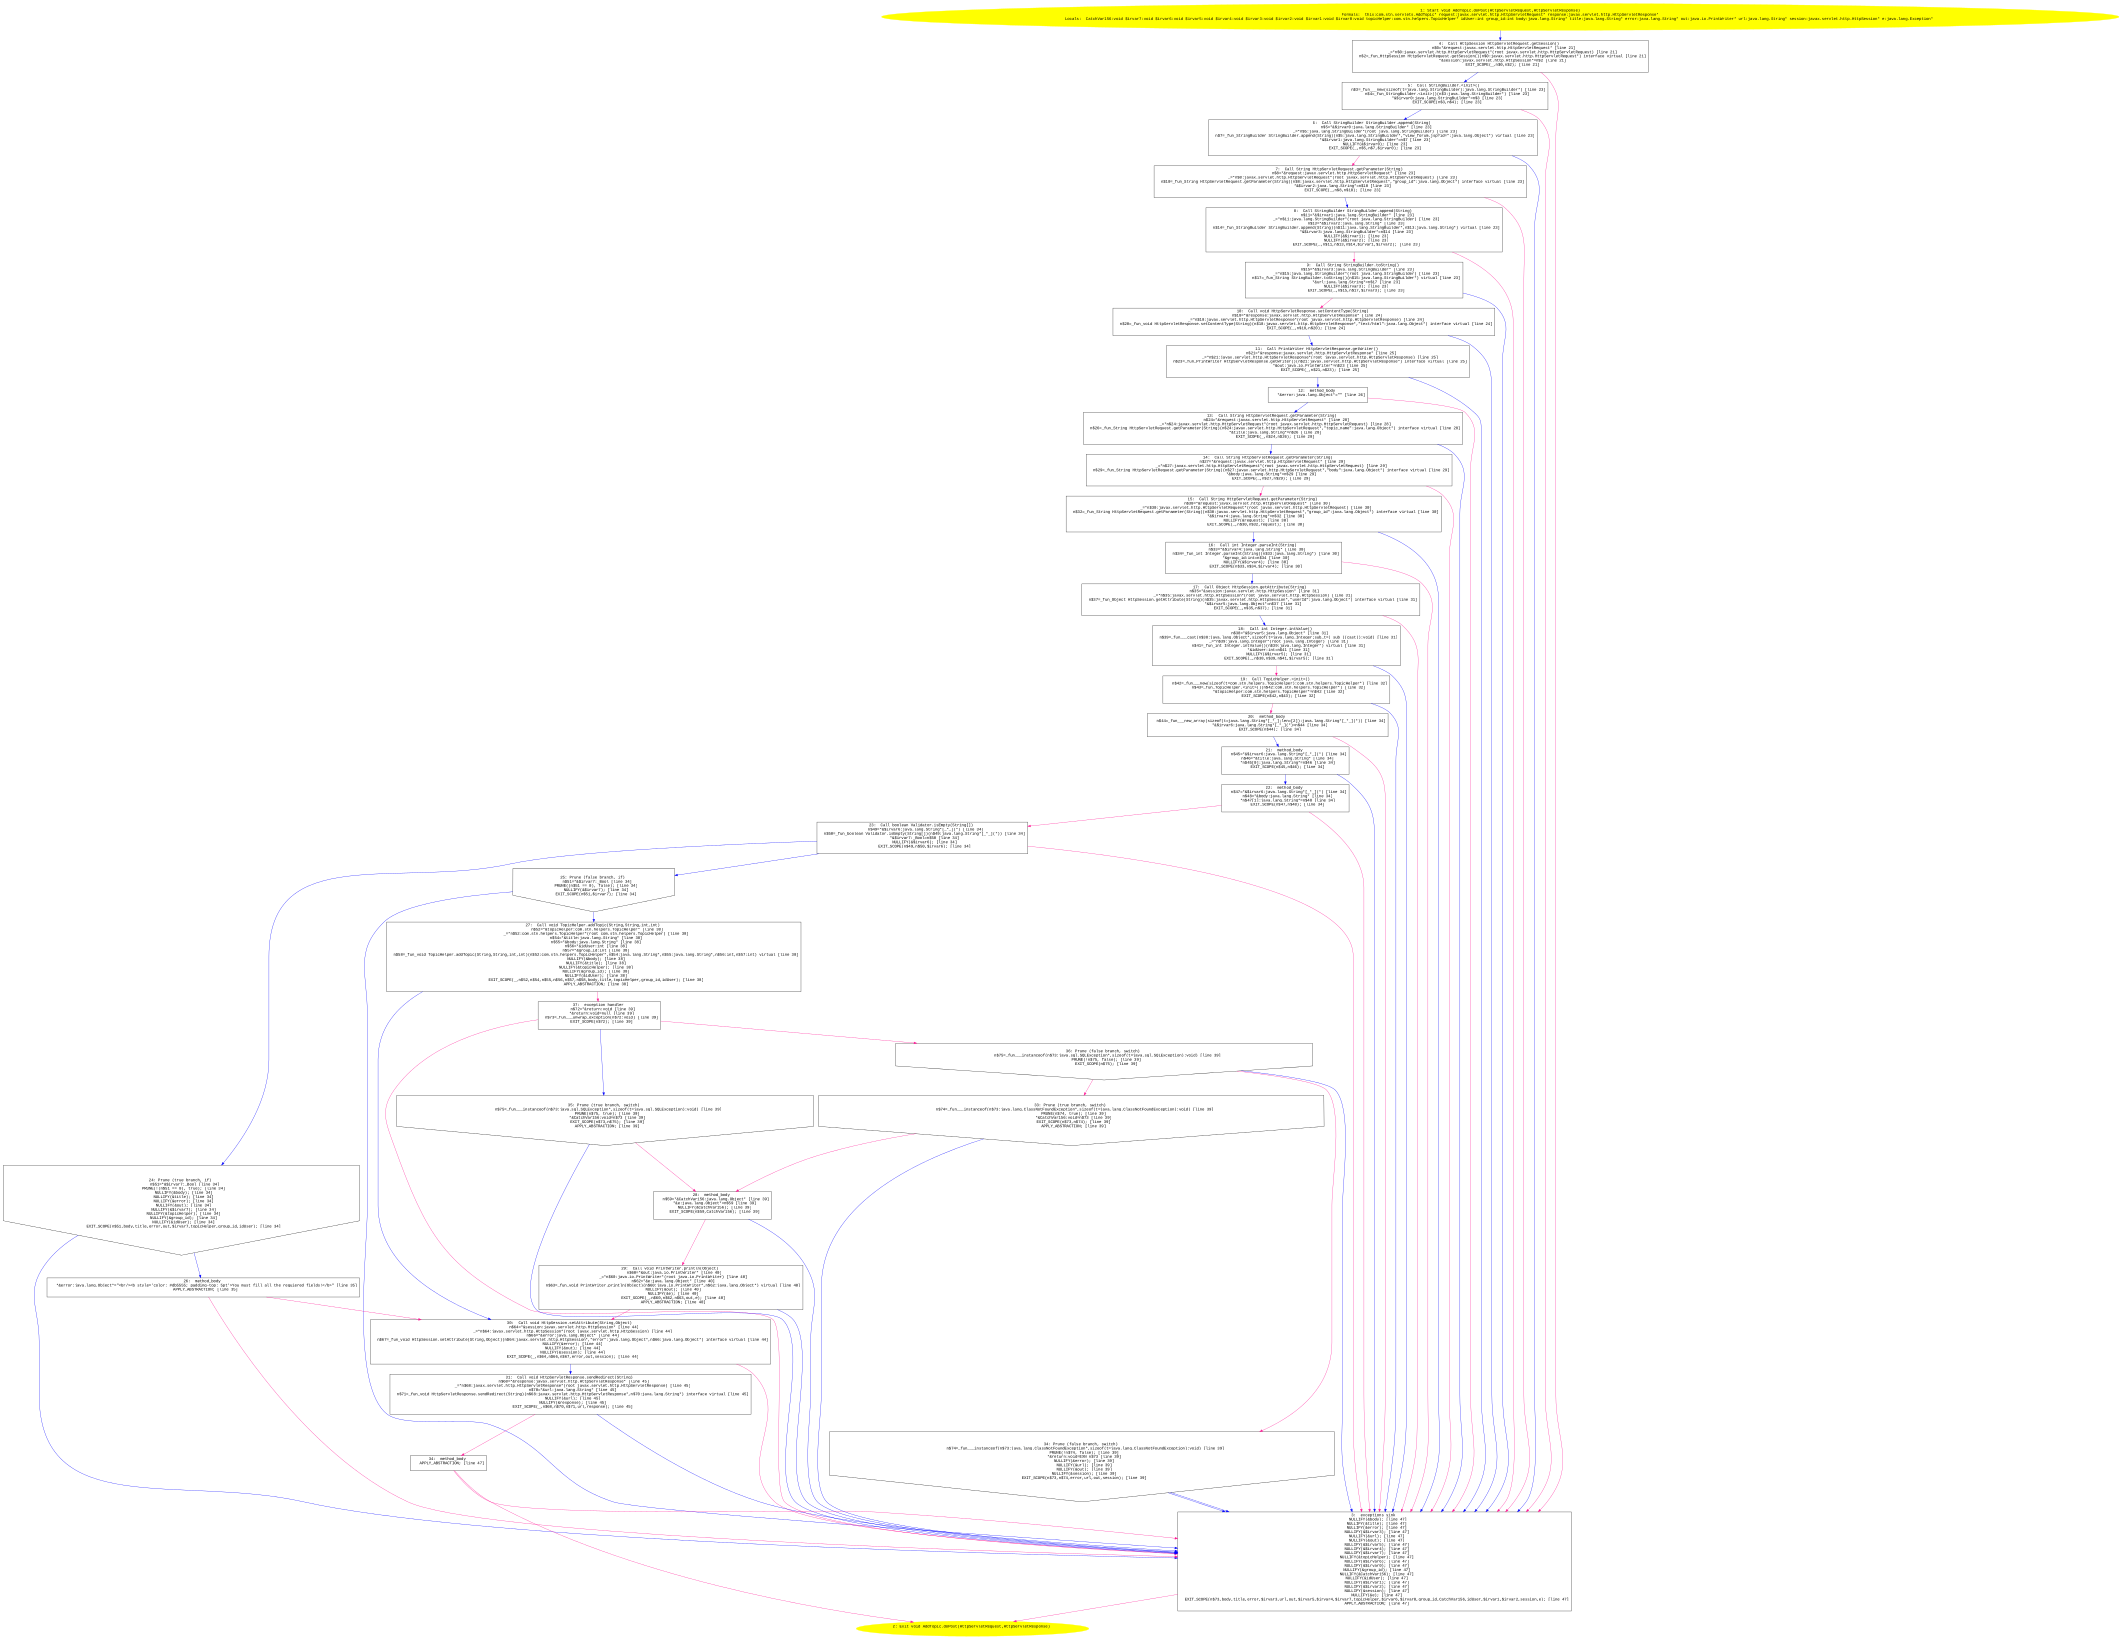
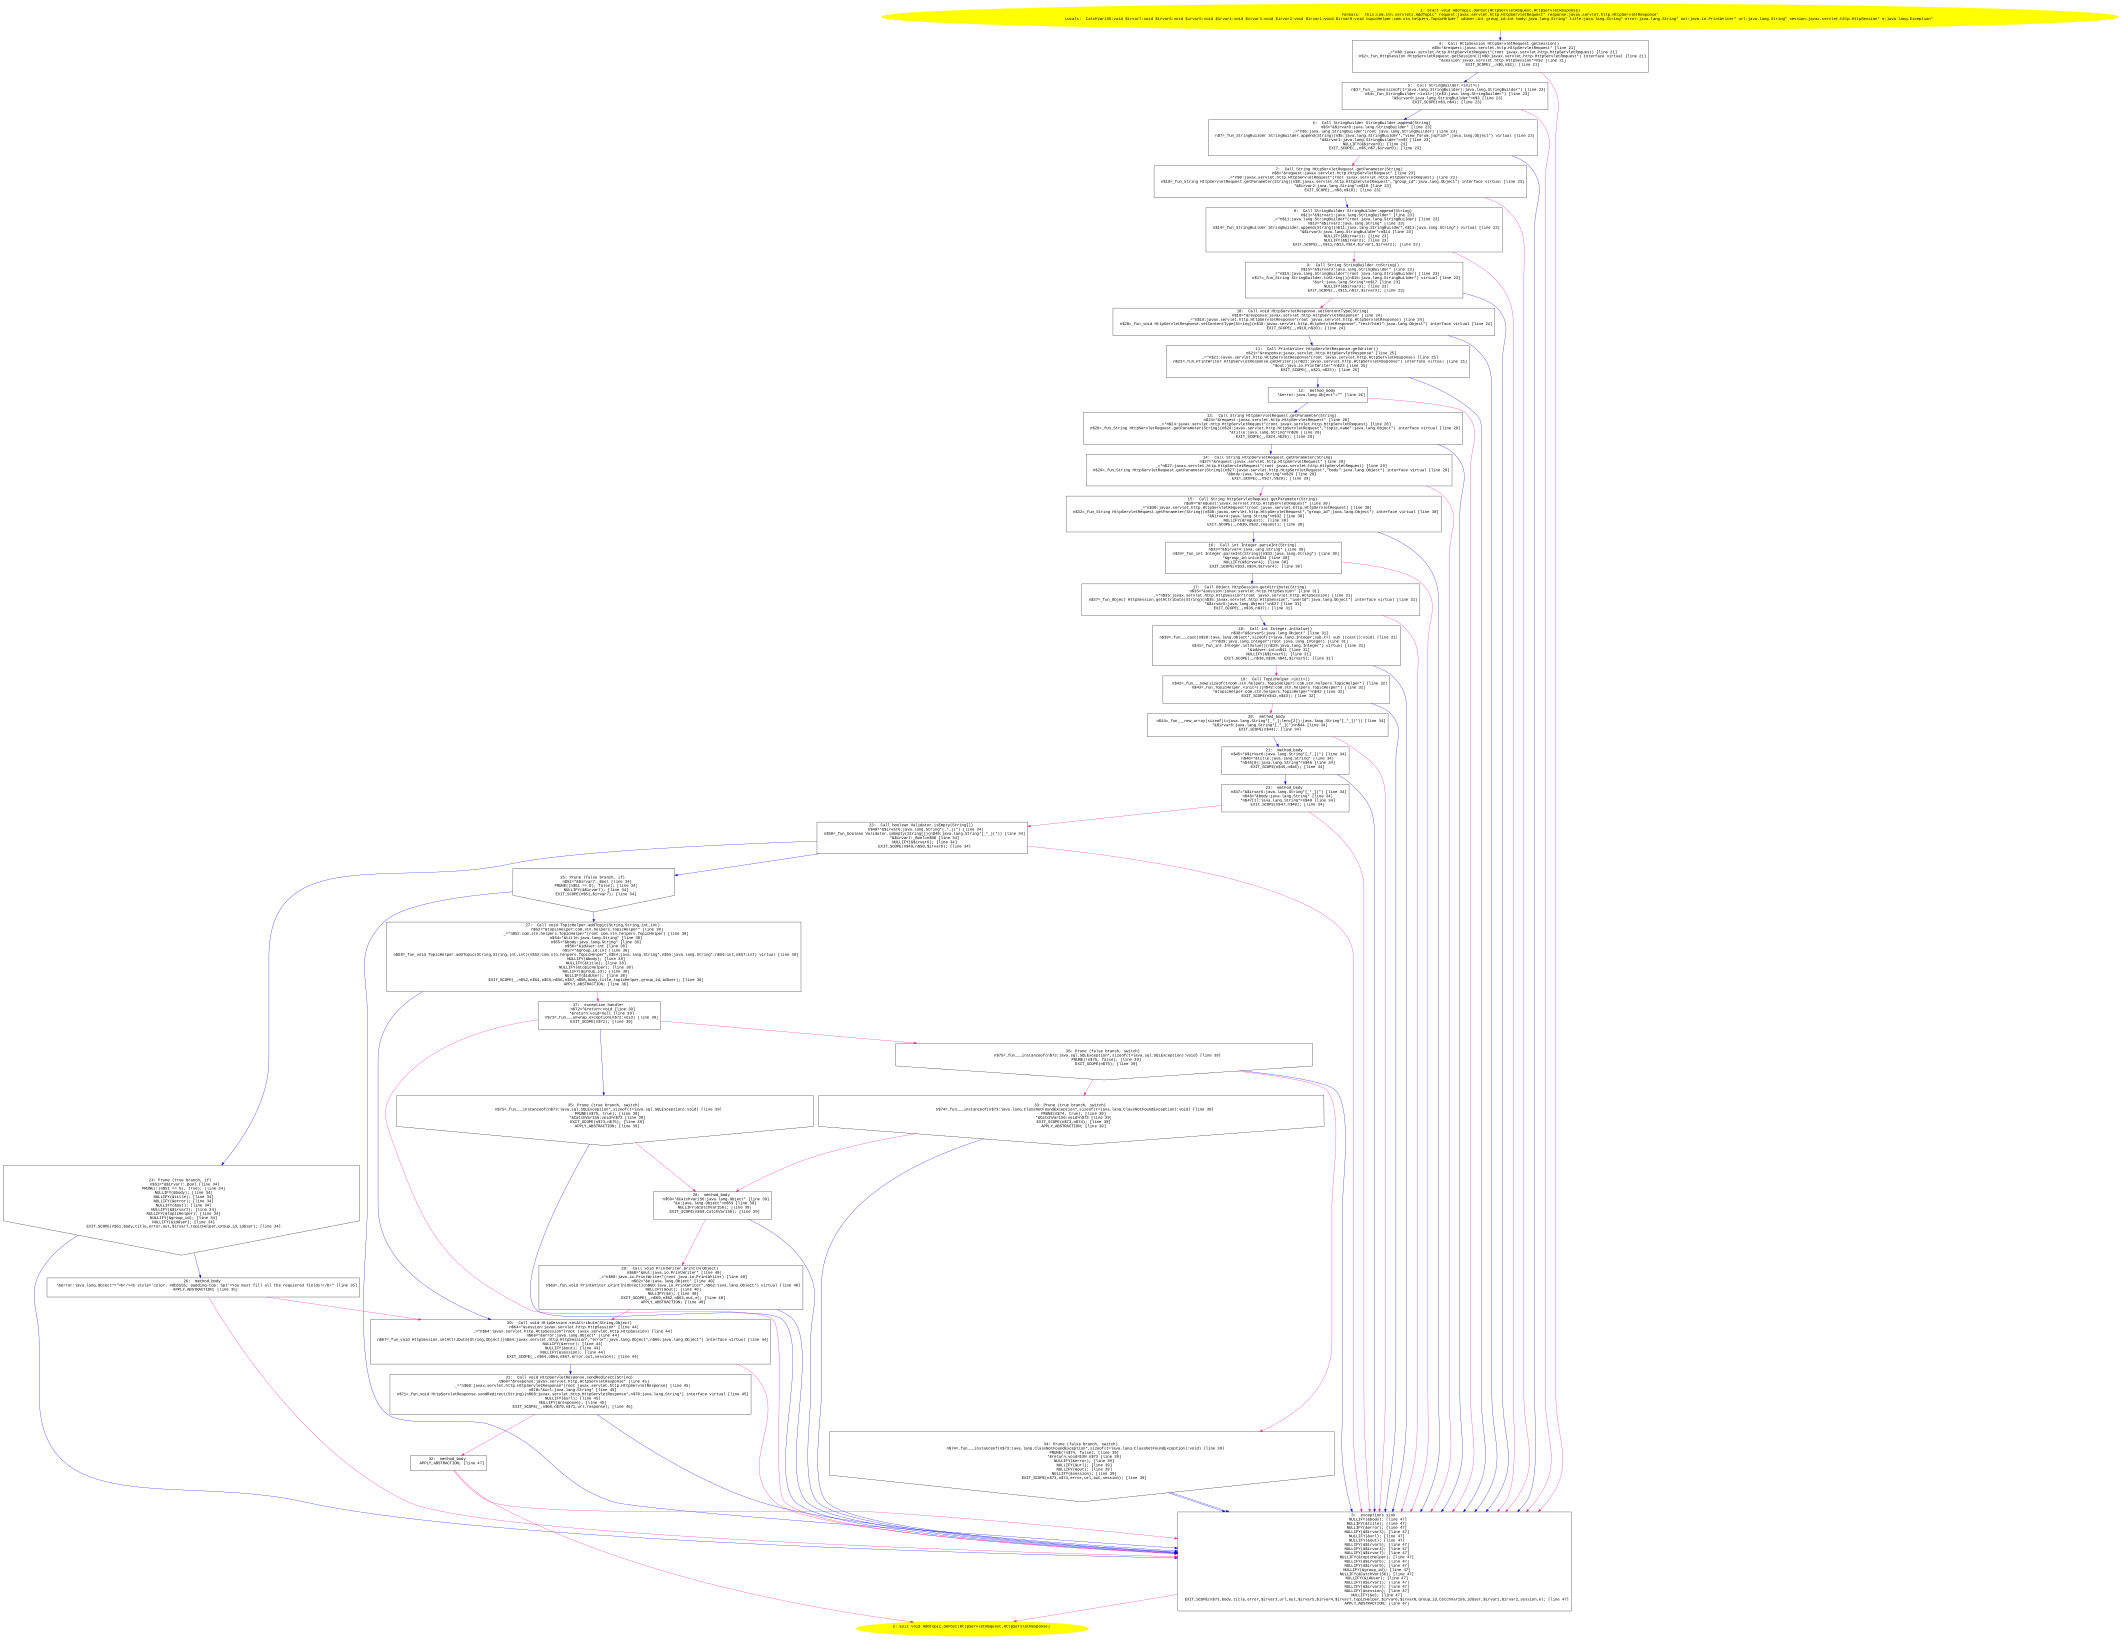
(448, 1463) -> (448, 1463)
